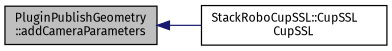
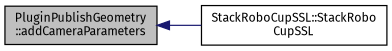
(294, 25) -> (294, 25)
